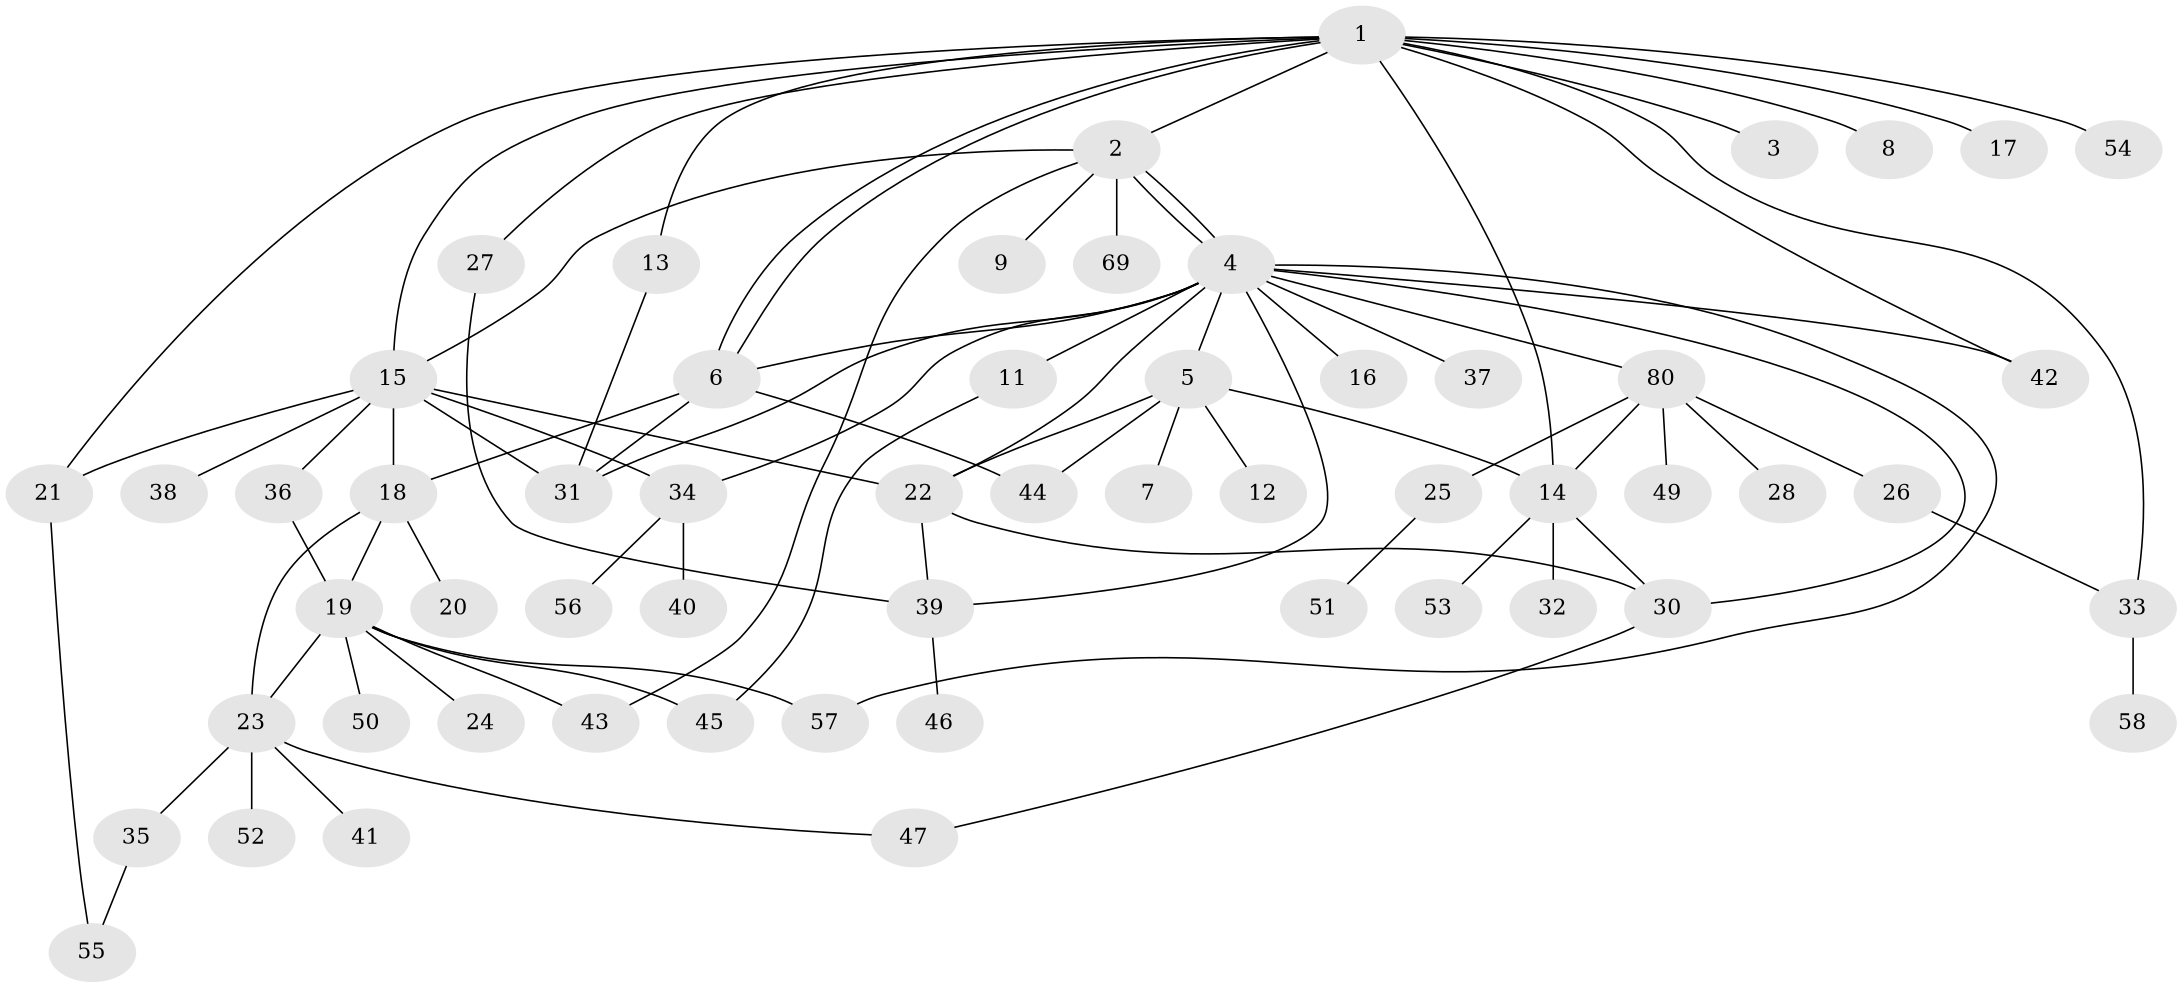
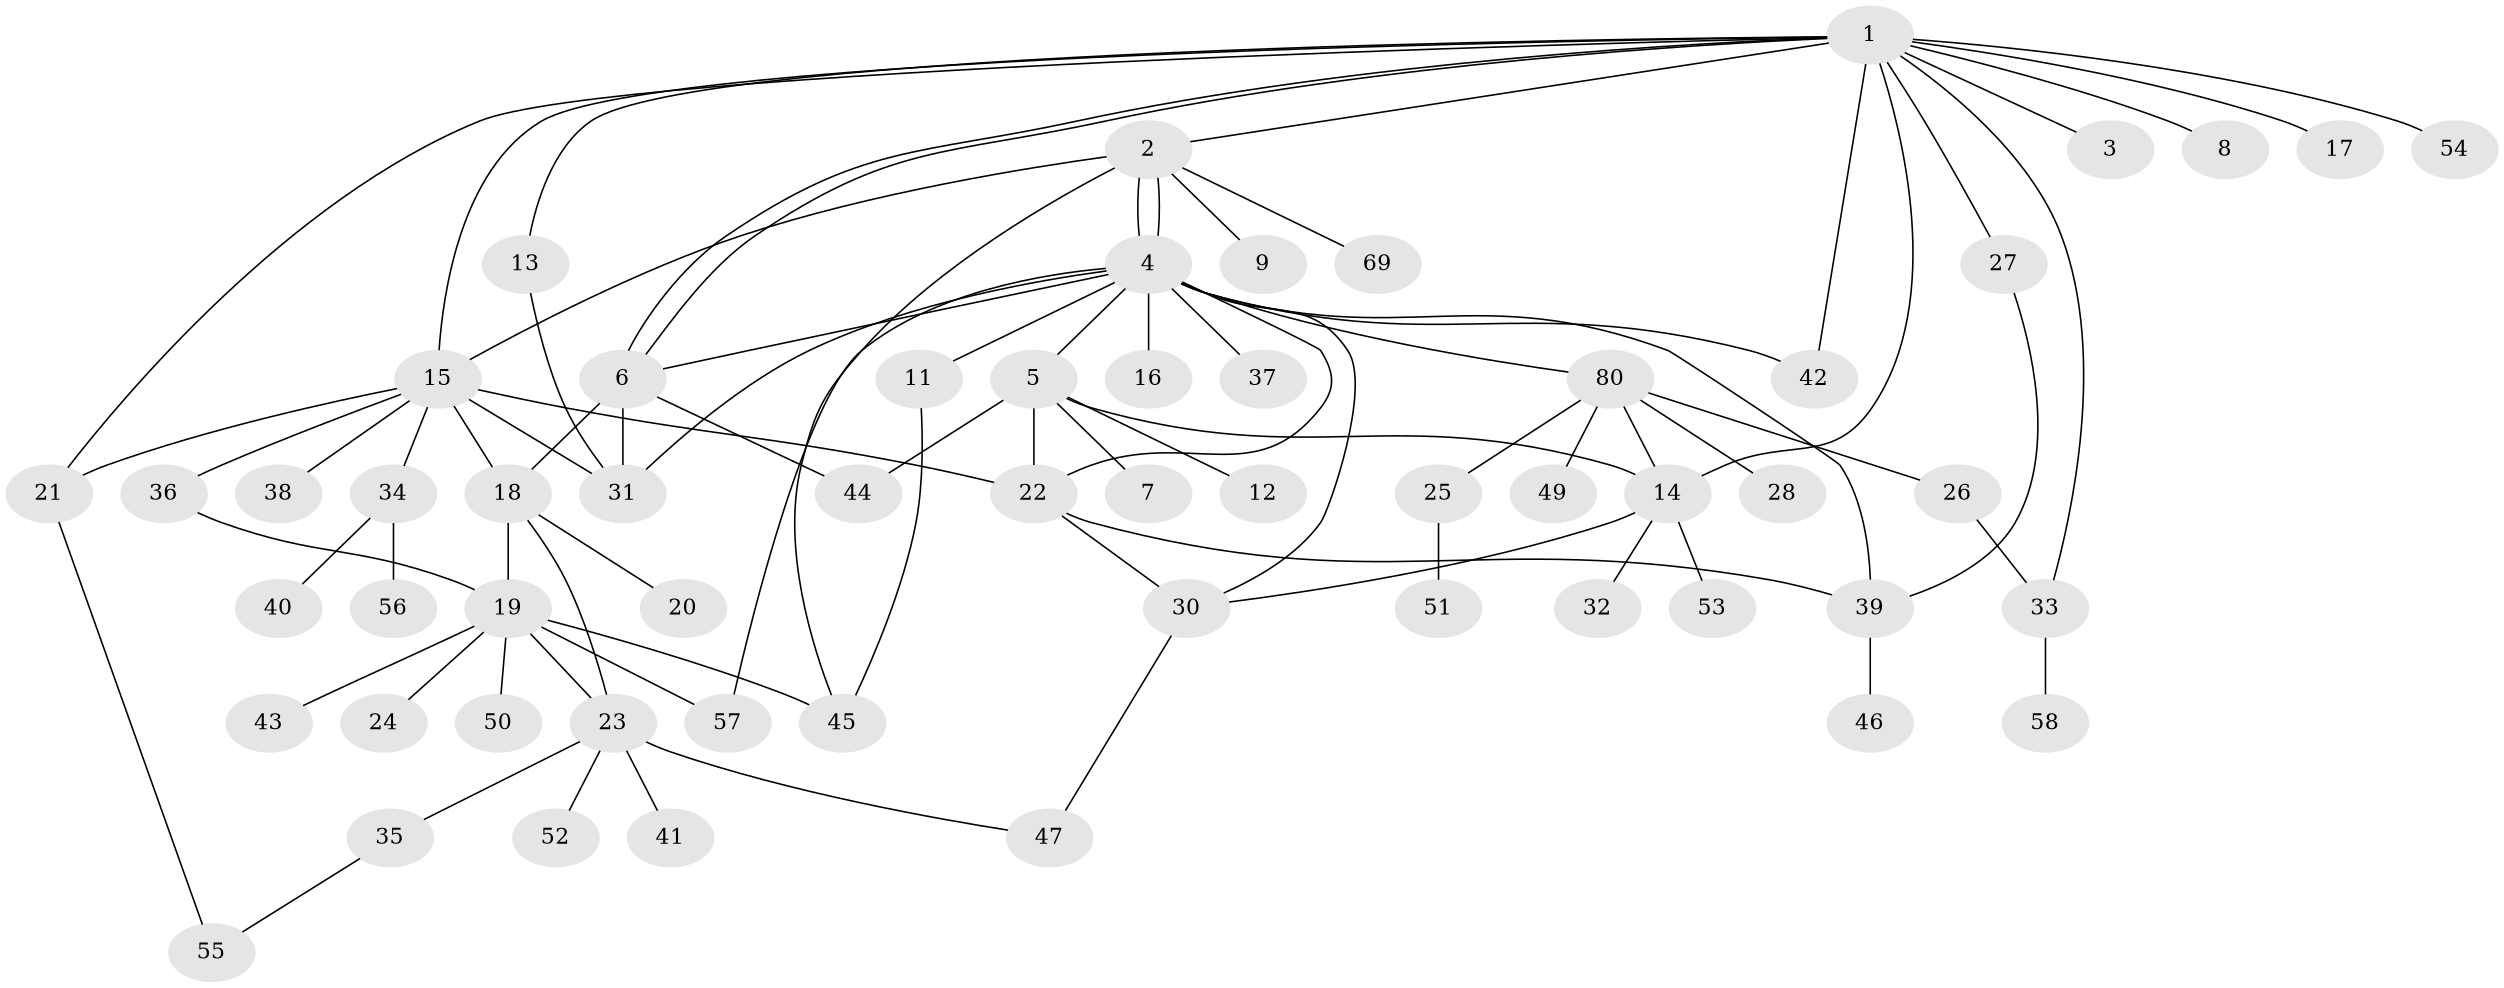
(948, 355) -> none
(849, 406) -> (916, 298)
